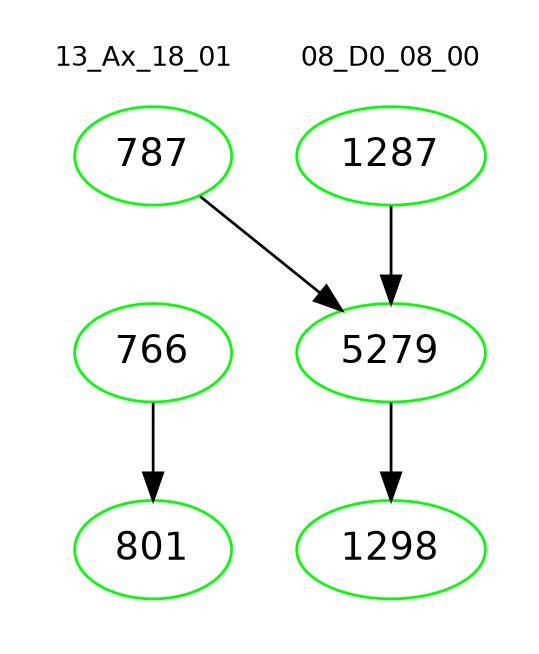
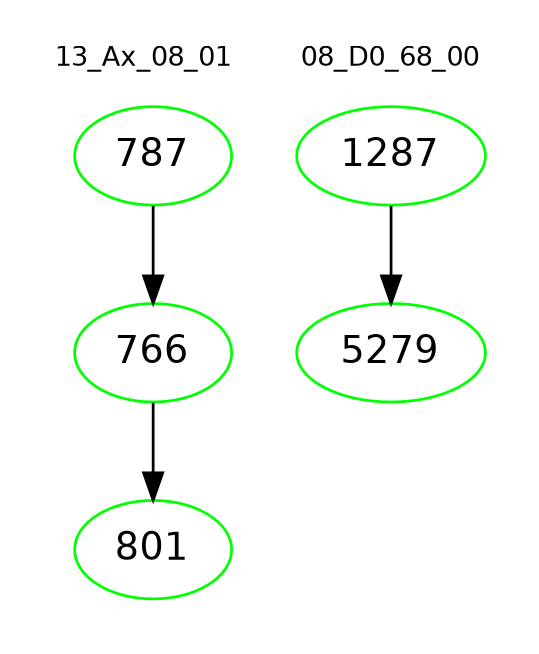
(144, 59) -> (144, 59)
(391, 59) -> (391, 59)
(236, 225) -> (153, 241)
(391, 550) -> none
